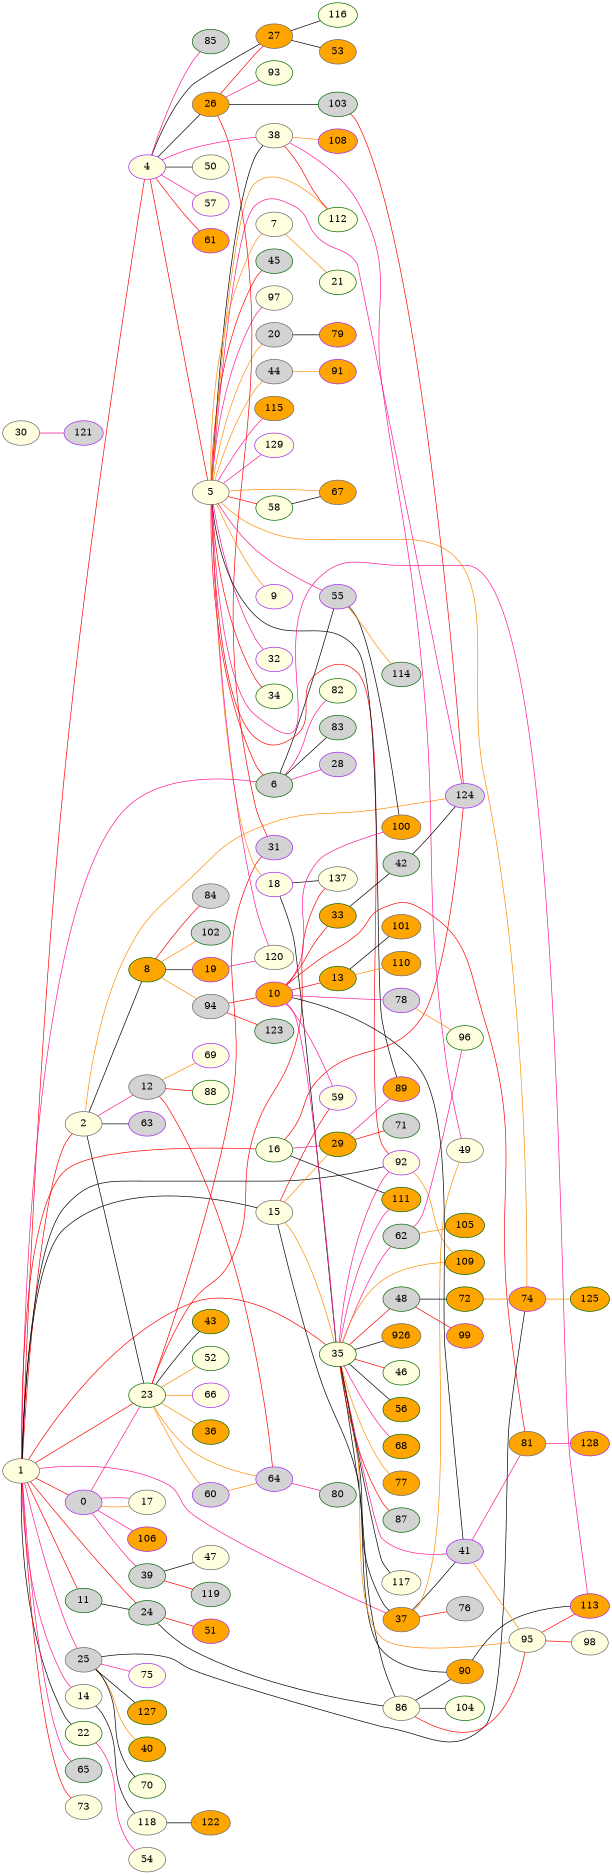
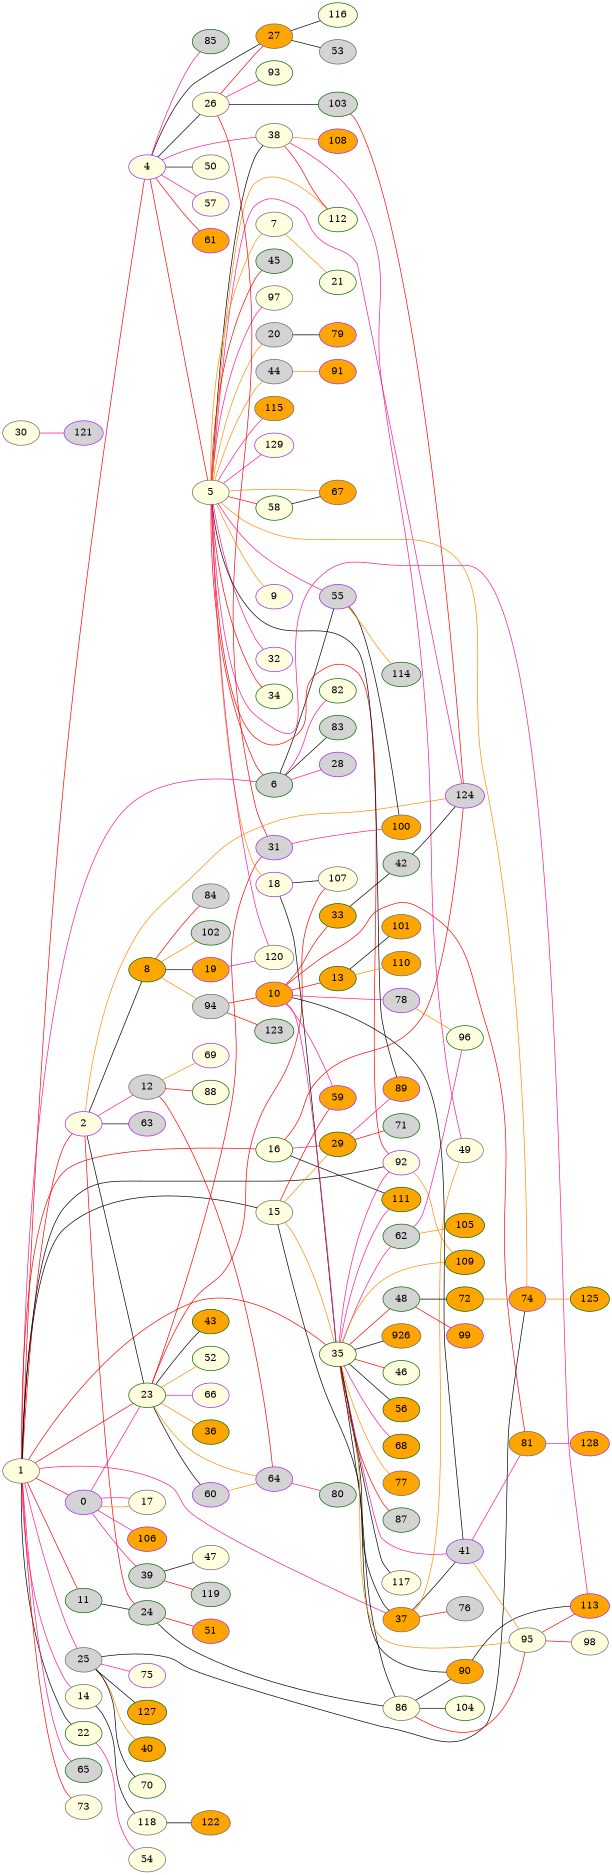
(338, 52) -> (338, 52)
(211, 104) -> (211, 104)
(338, 879) -> (338, 879)
(304, 887) -> (337, 835)
(338, 1098) -> (338, 1098)
(84, 1124) -> (84, 1124)
(179, 1395) -> (179, 1395)
(175, 1447) -> (175, 1447)
(82, 1543) -> (99, 1360)
